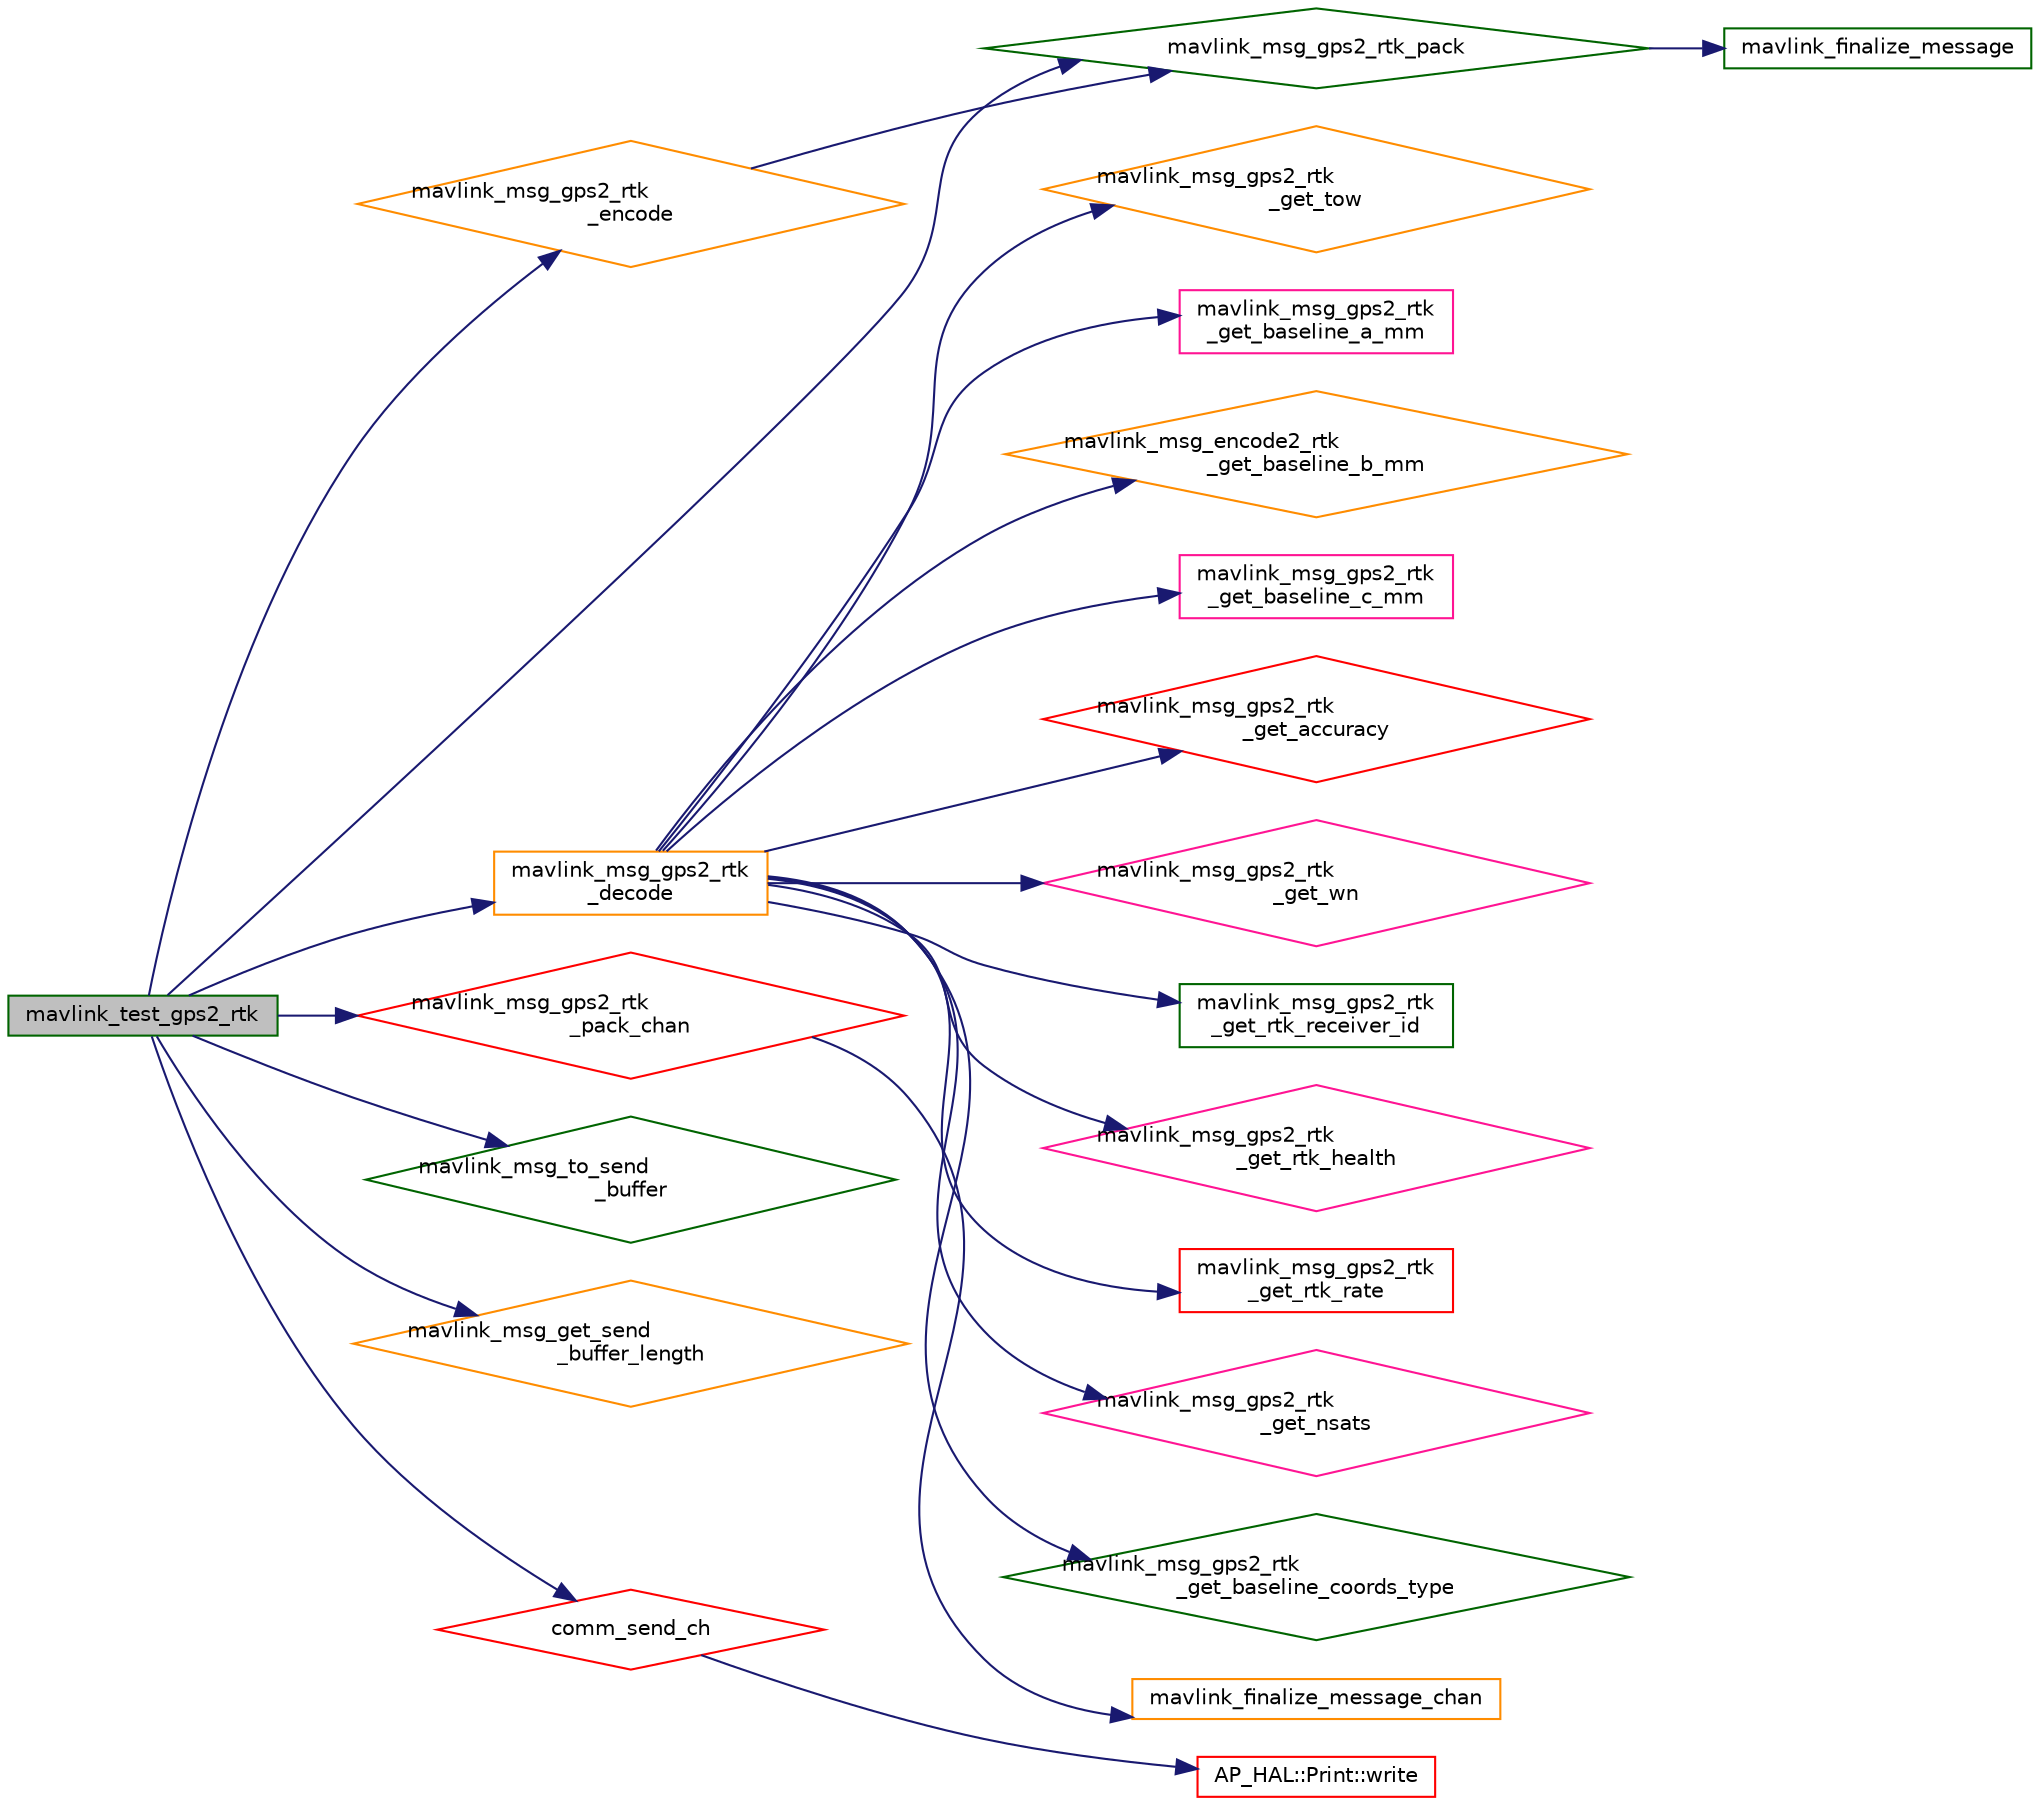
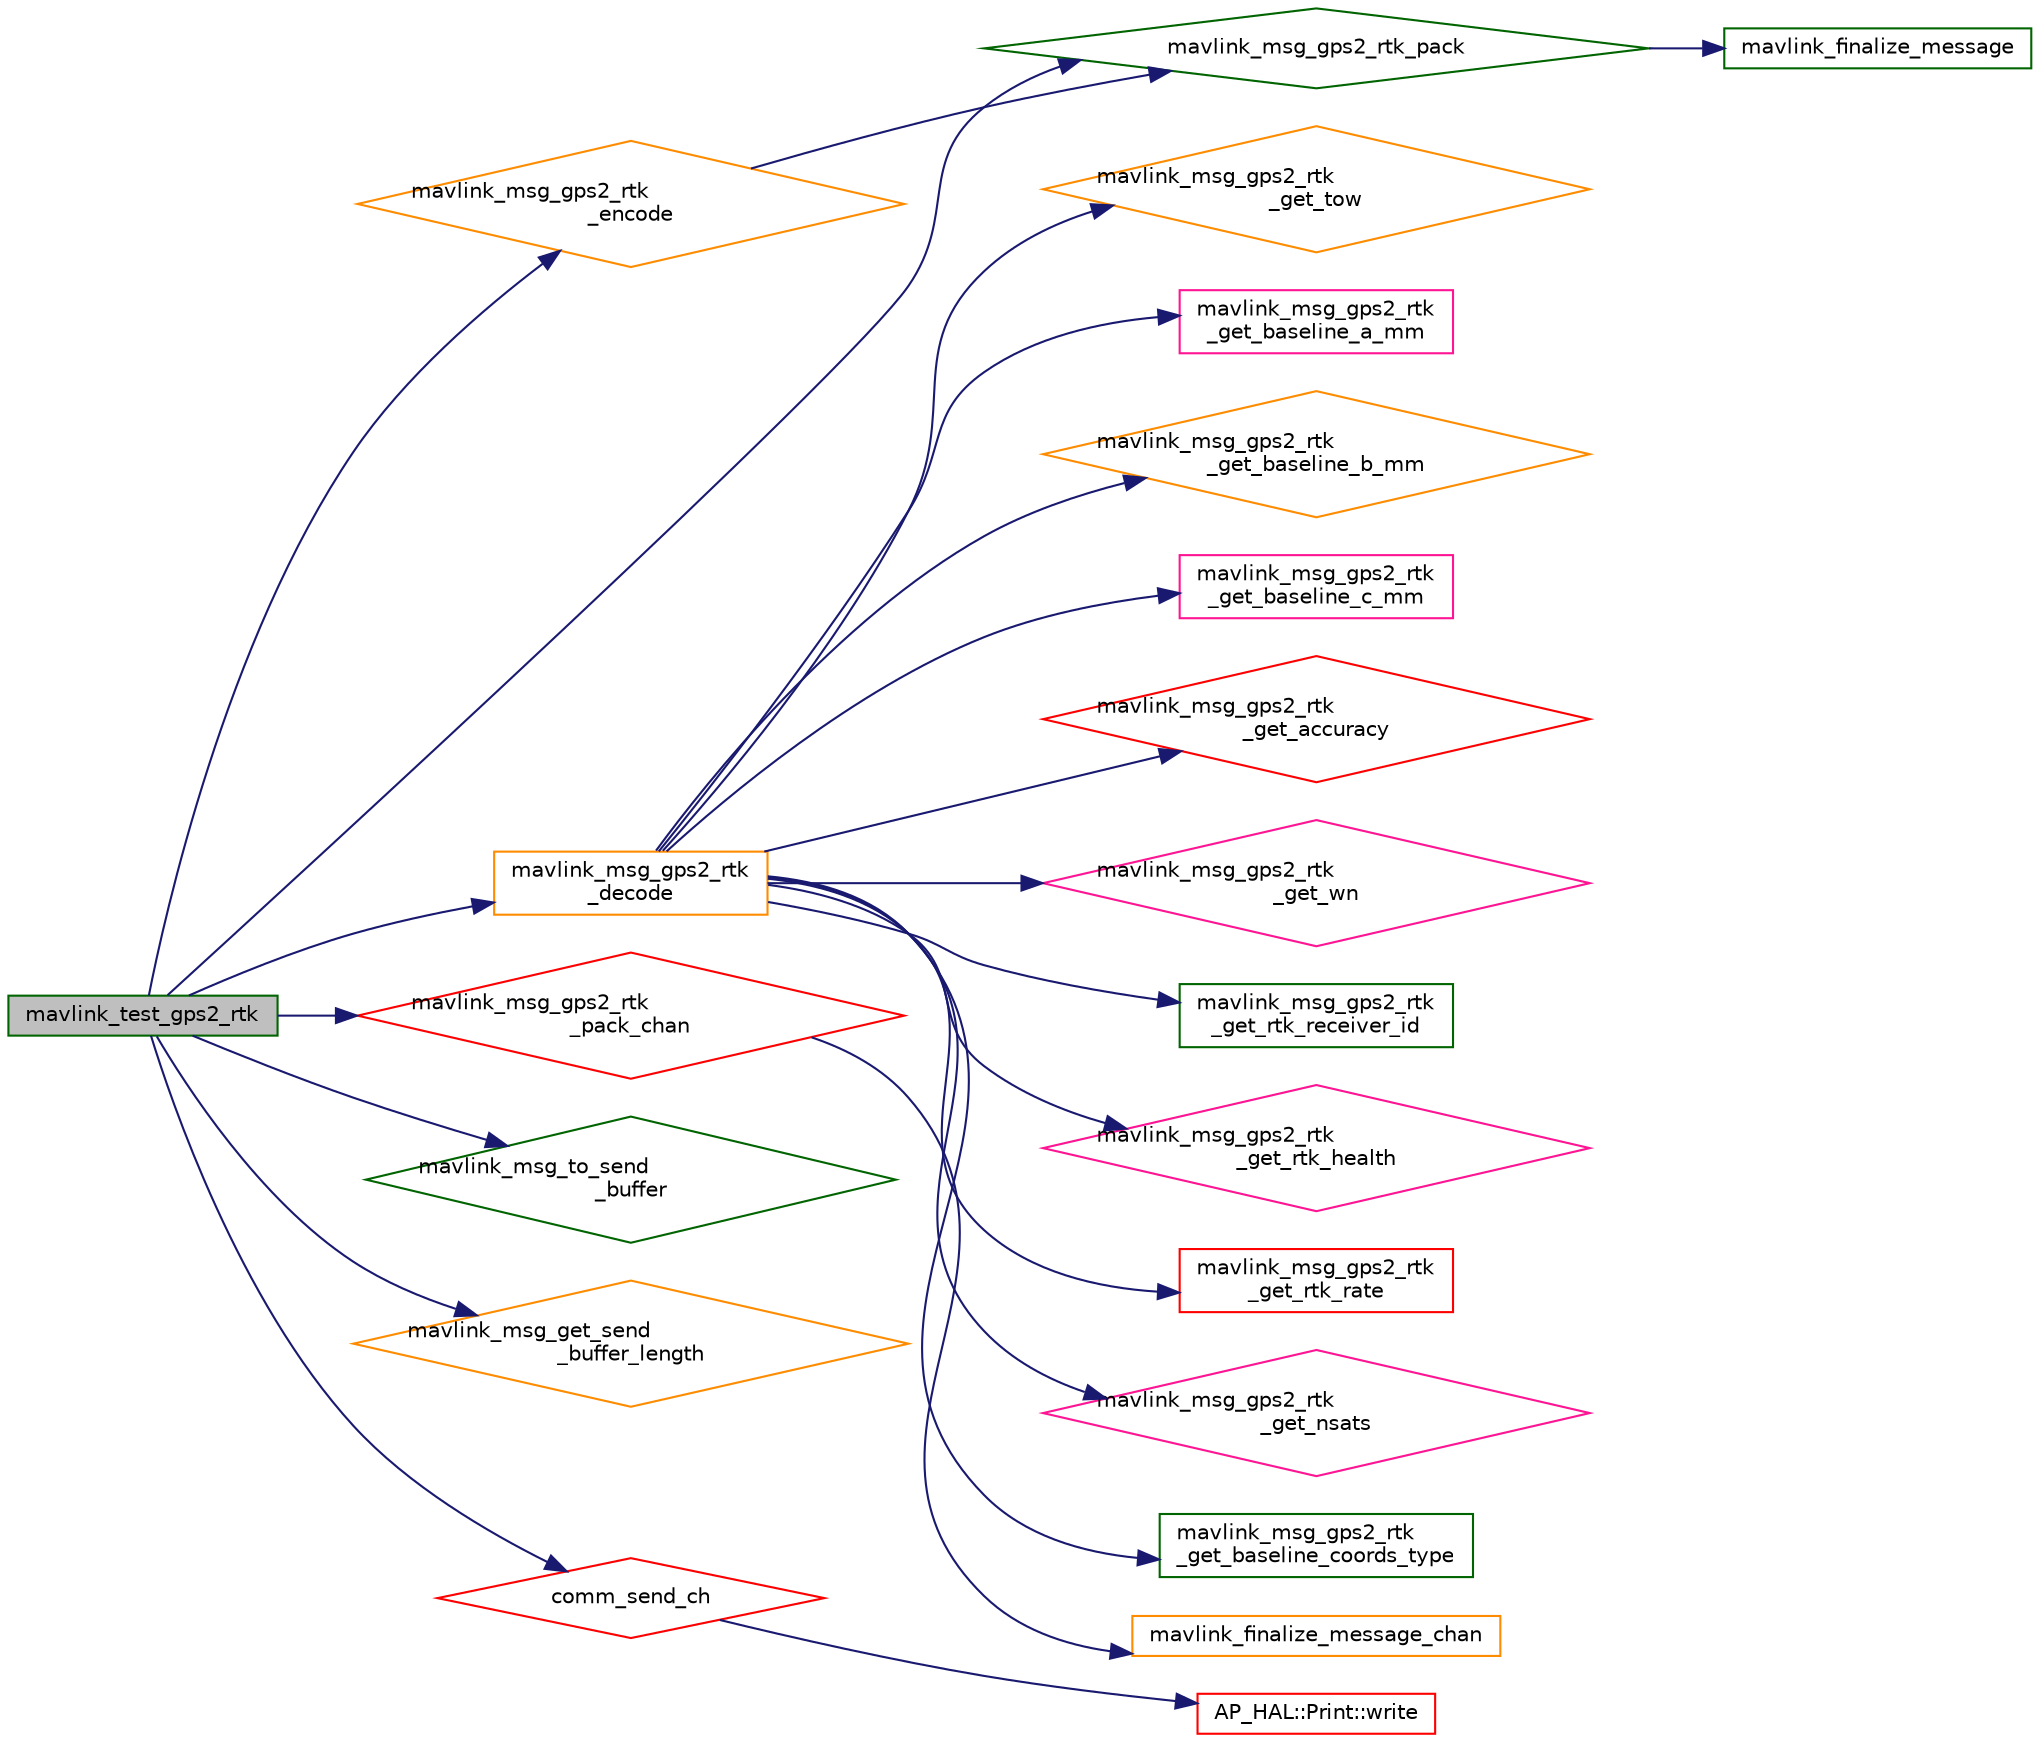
(1316, 454) -> (1316, 454)
(1316, 1577) -> (1316, 1546)
